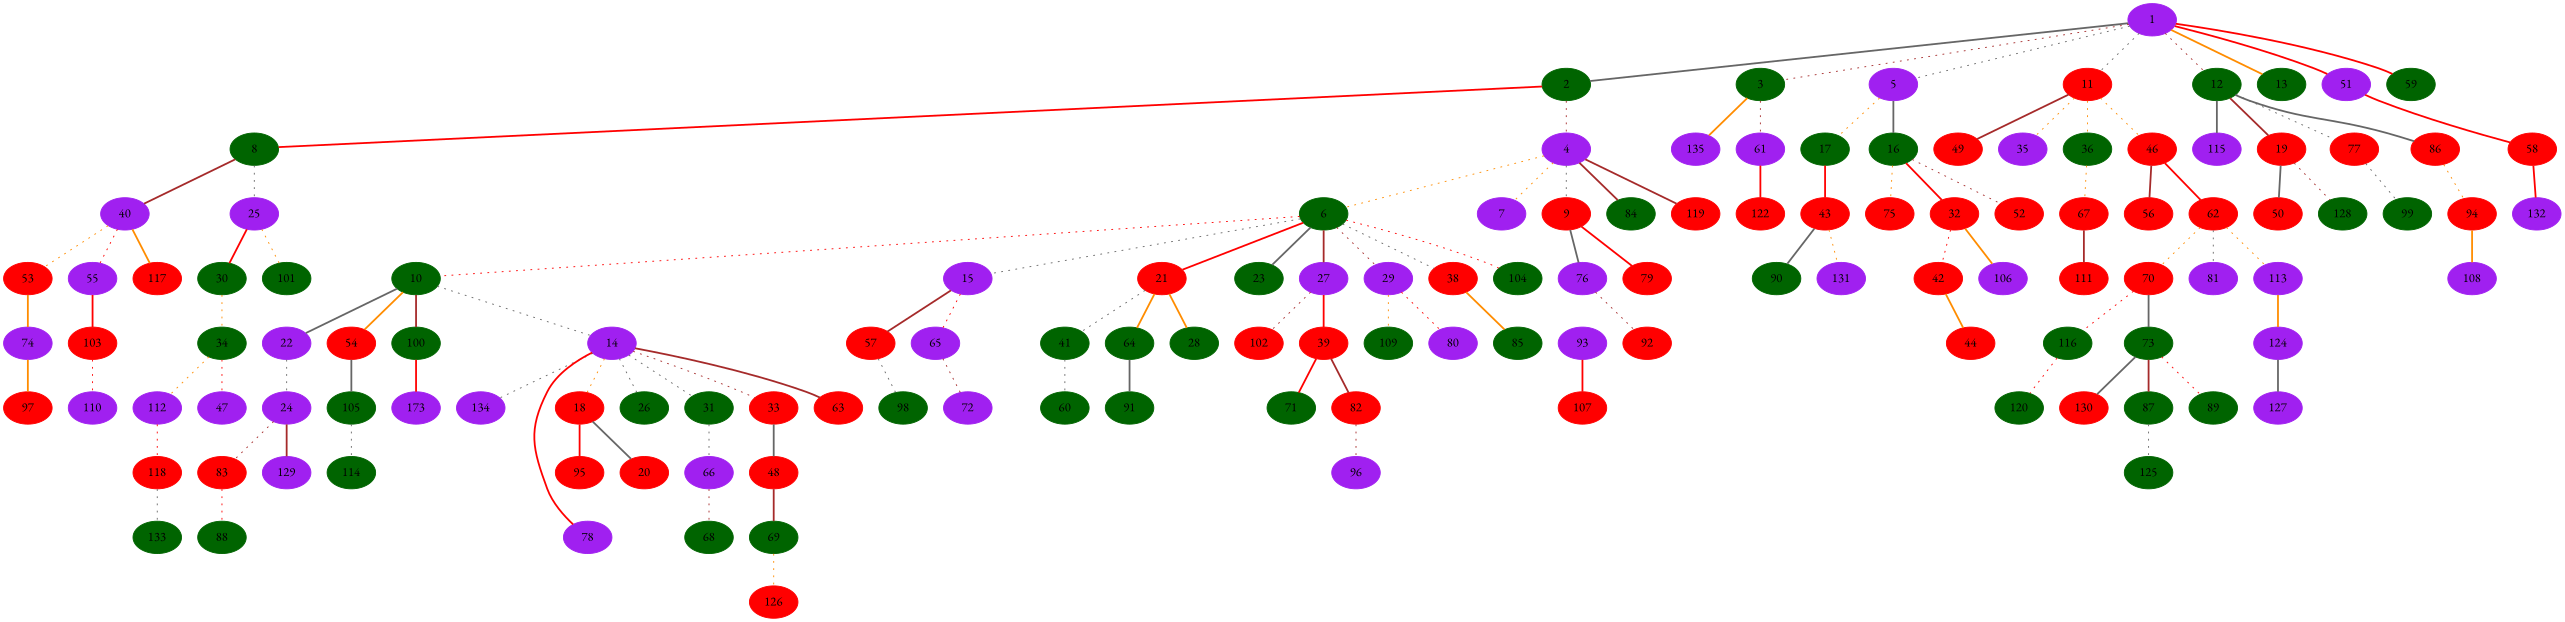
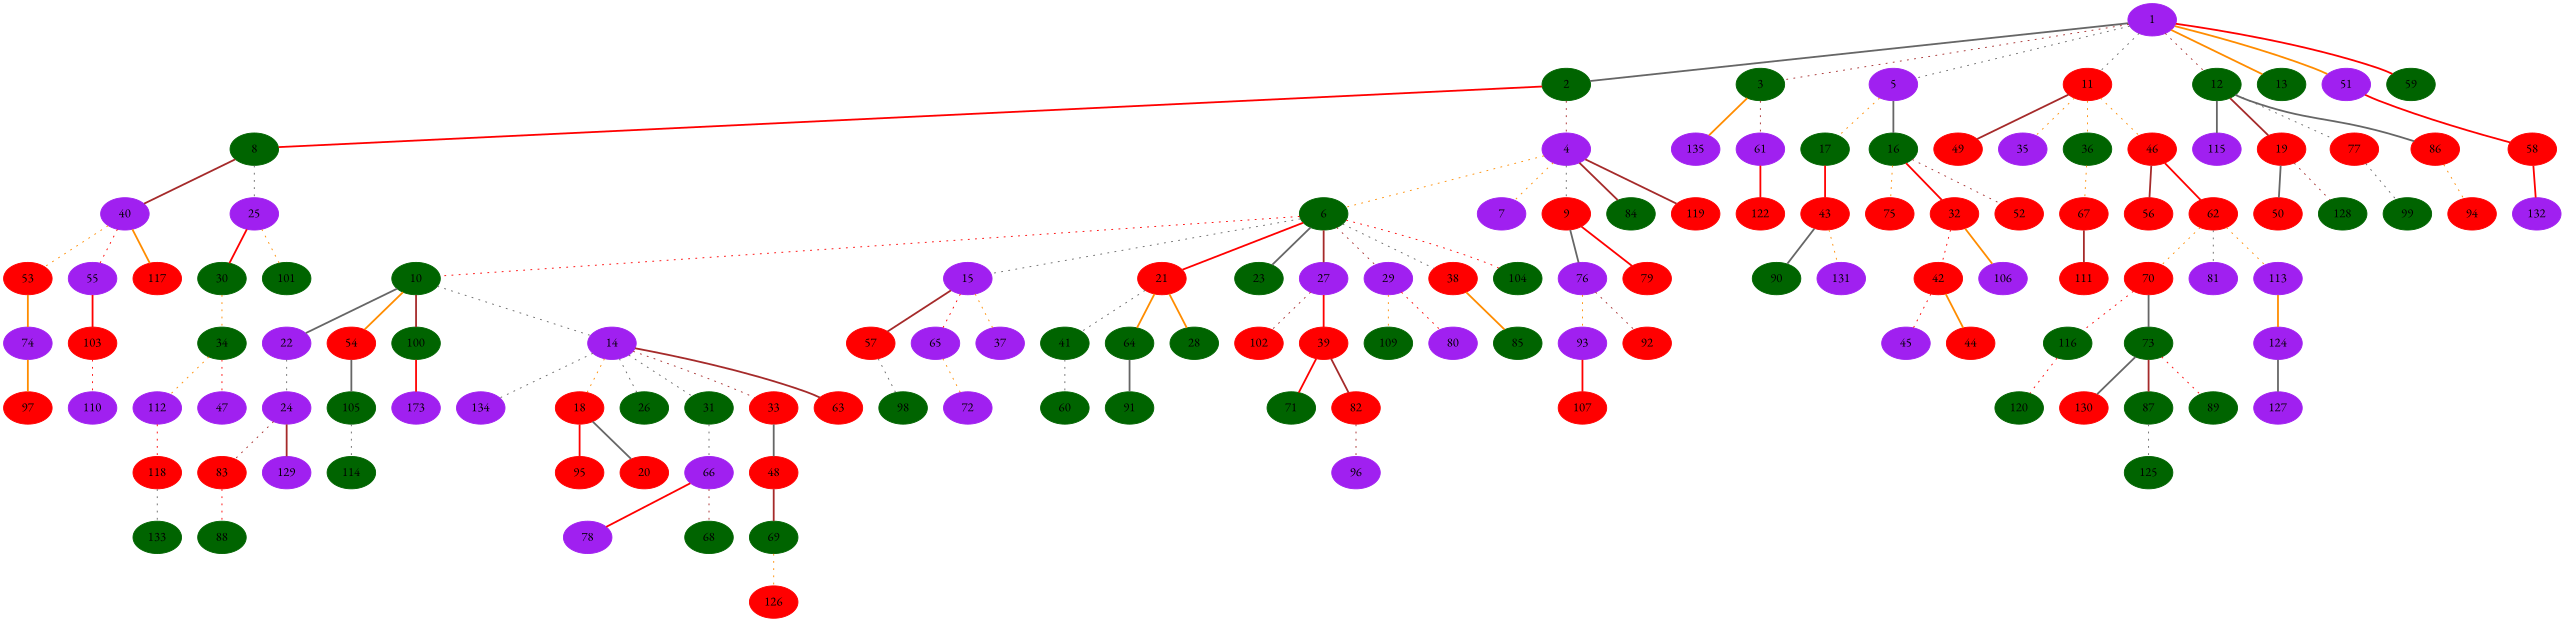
(2252, 47) -> (2252, 47)
(2472, 279) -> none
none -> (1582, 311)
none -> (1000, 343)
none -> (1906, 343)
(952, 376) -> (952, 376)
(535, 432) -> (648, 505)
